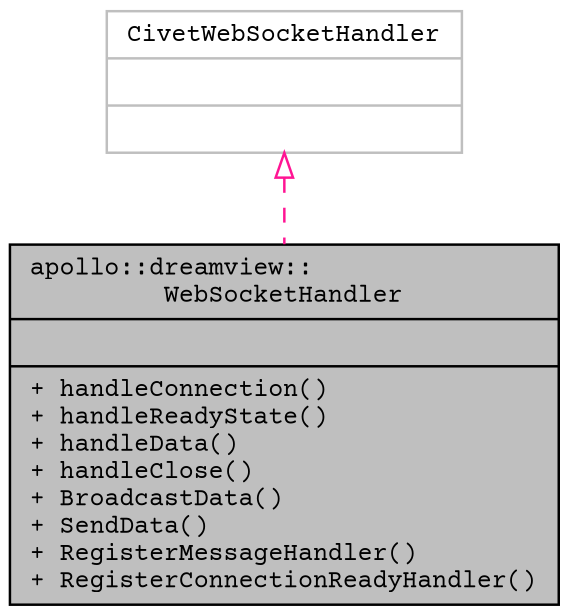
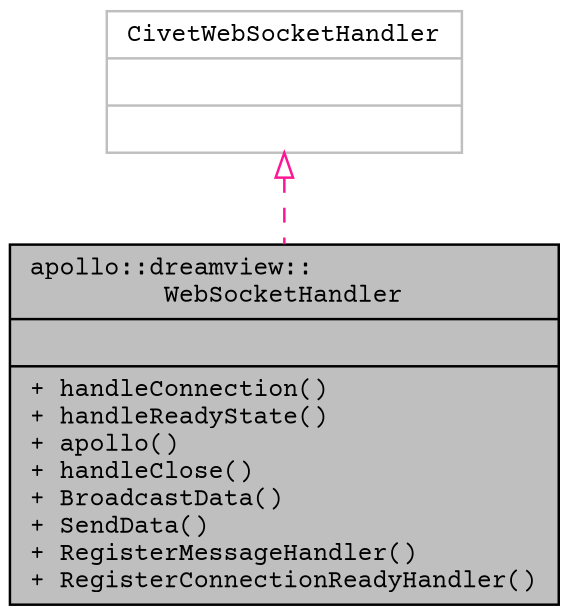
(135, 443) -> (106, 443)
